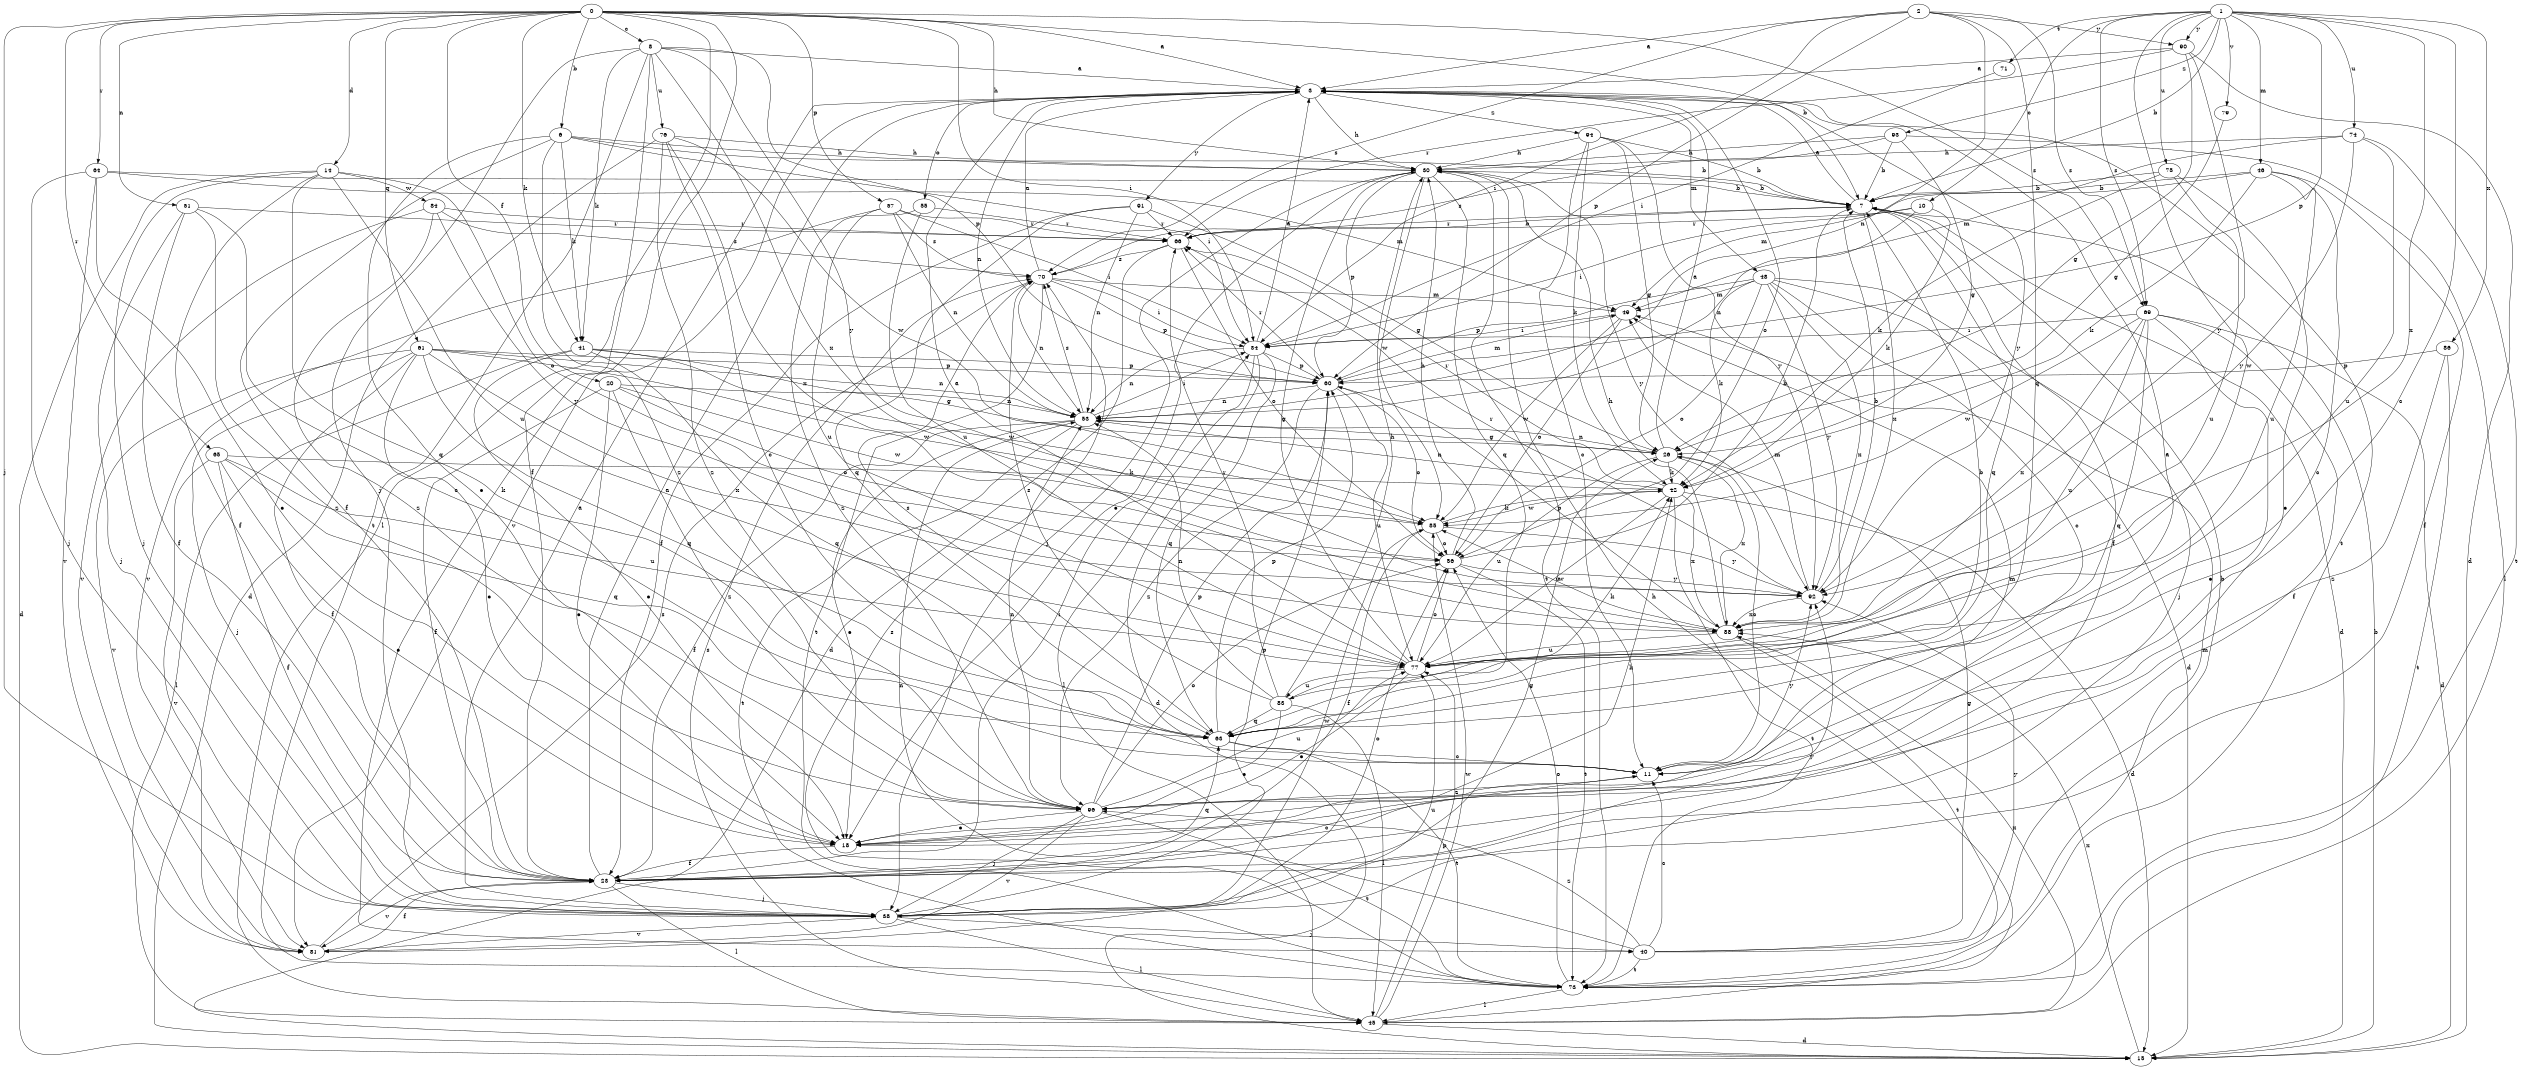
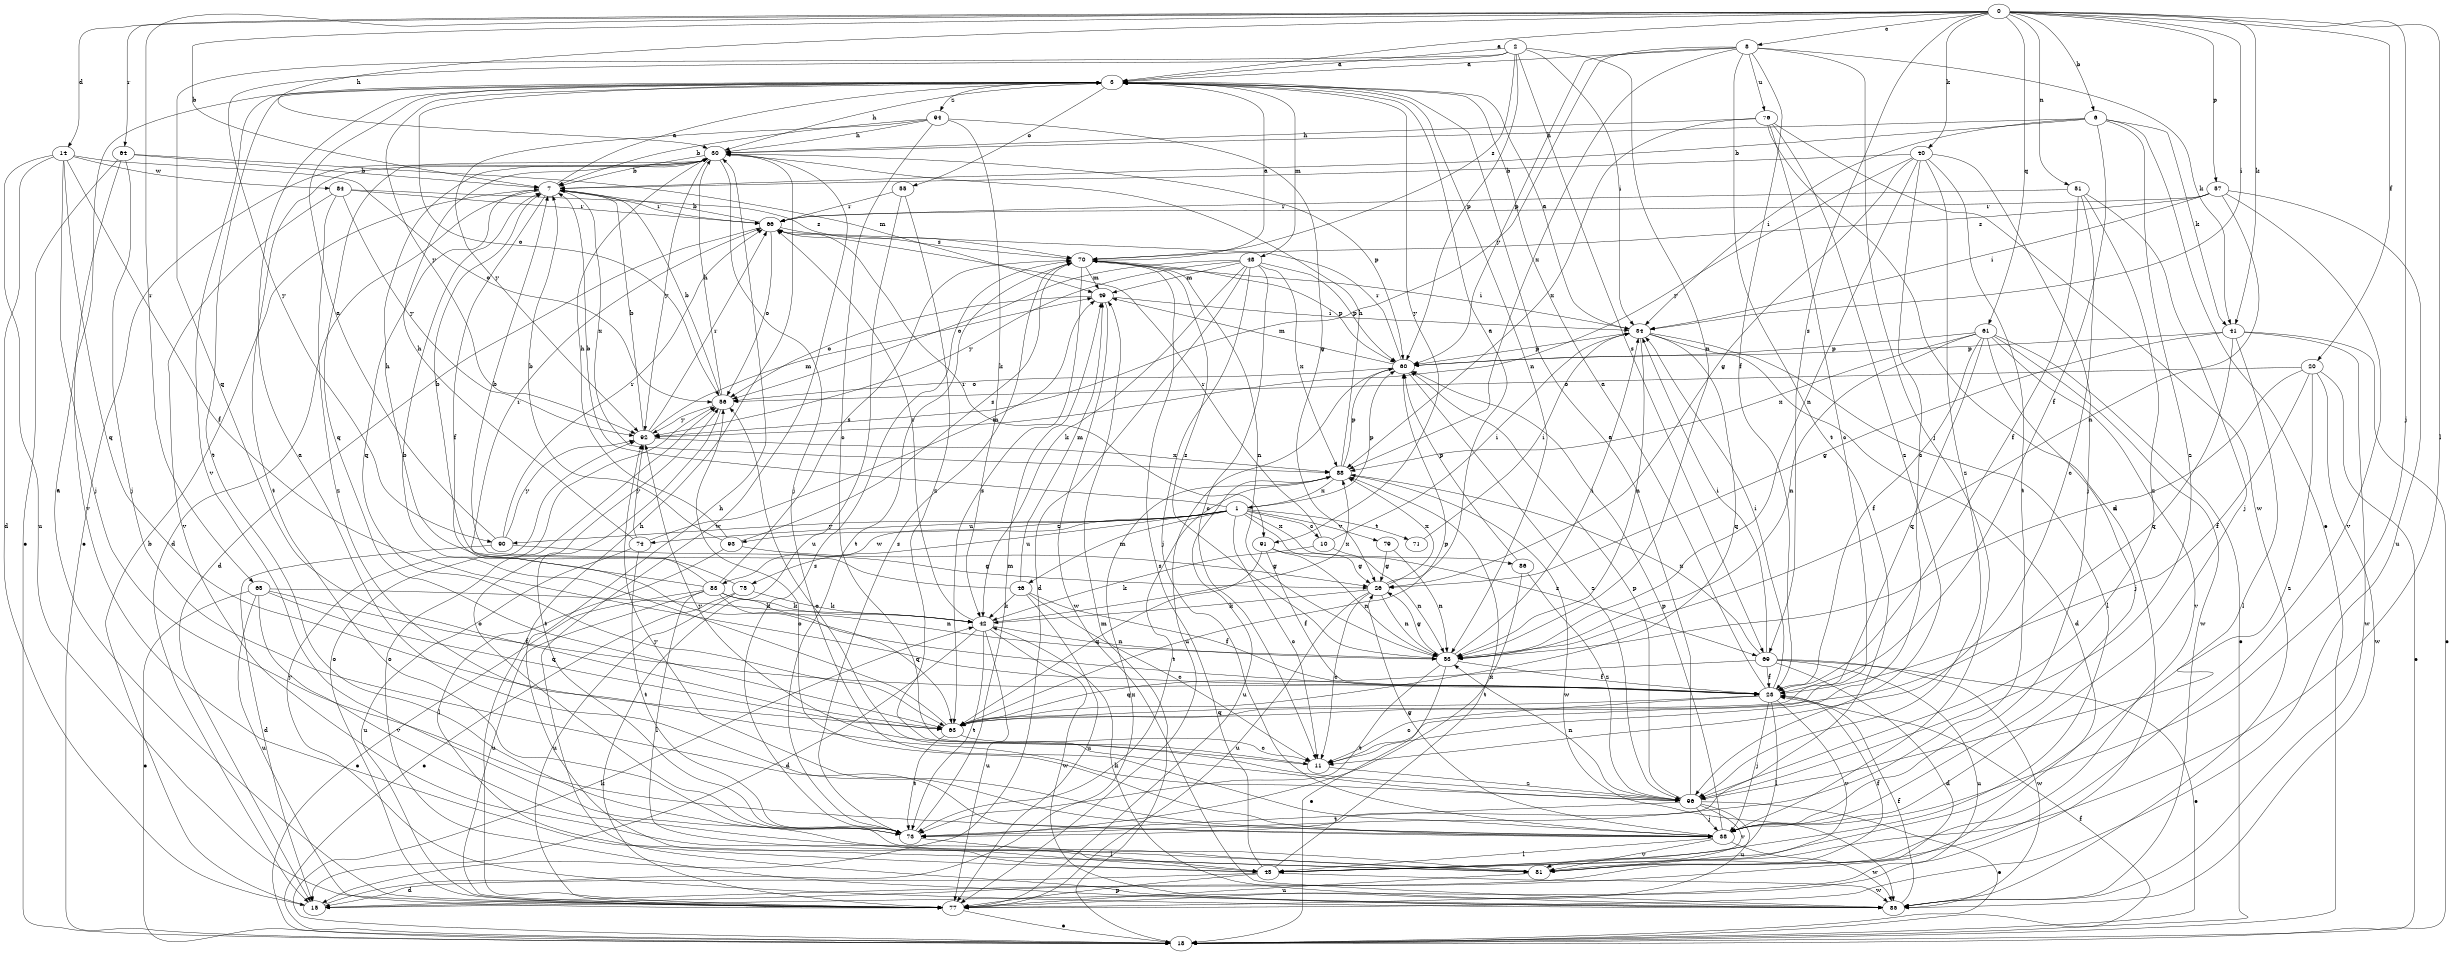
(1158, 223) -> (985, 416)
(1203, 401) -> (1431, 593)
(2345, 409) -> (1299, 498)
(1284, 419) -> (642, 527)
(910, 514) -> (988, 477)
(1344, 675) -> (467, 839)
(1227, 933) -> (2082, 564)
